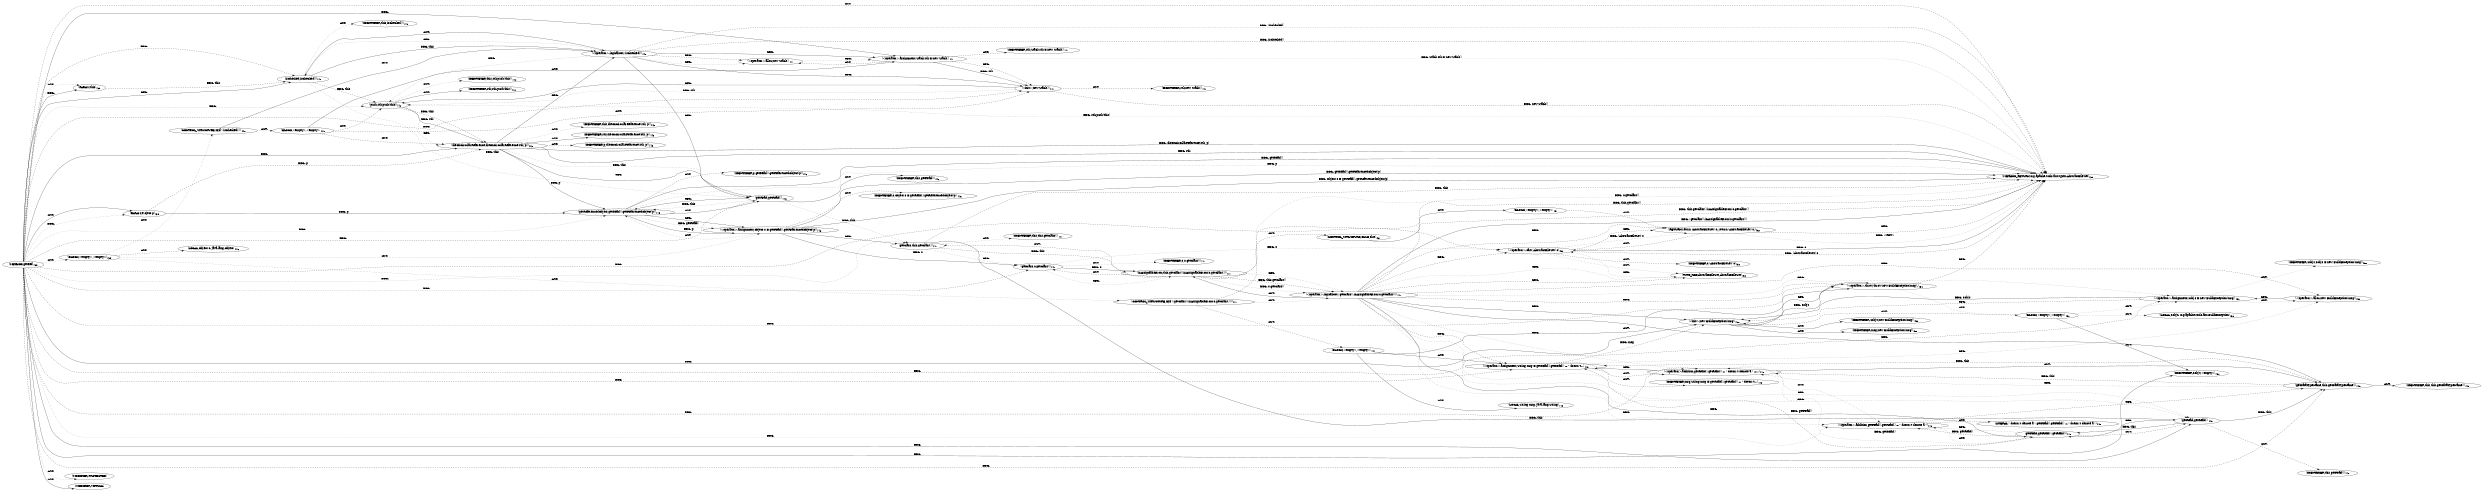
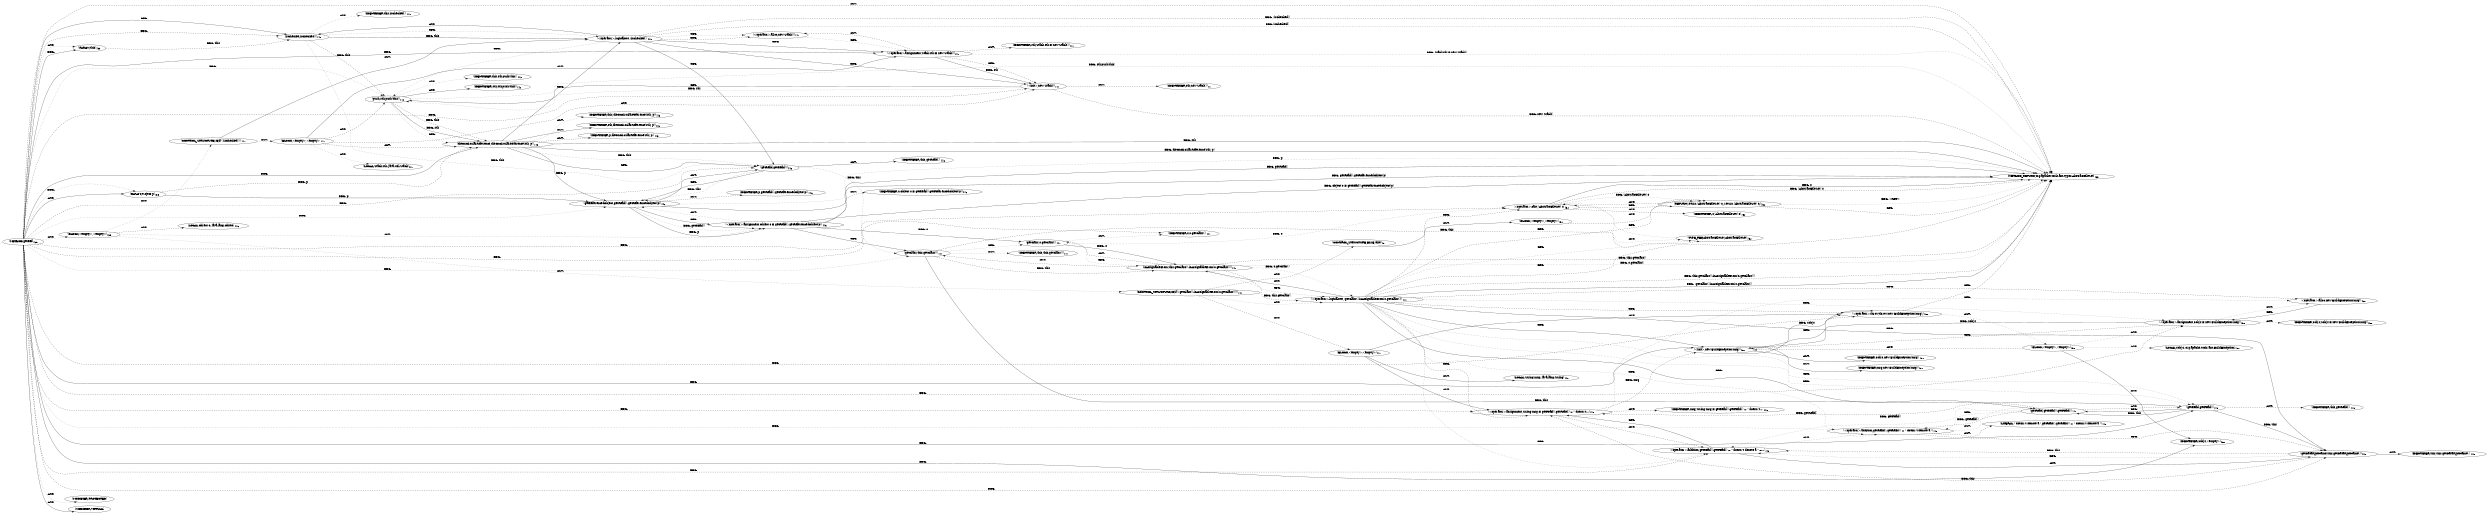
none -> (388, 167)
(526, 290) -> (604, 260)
